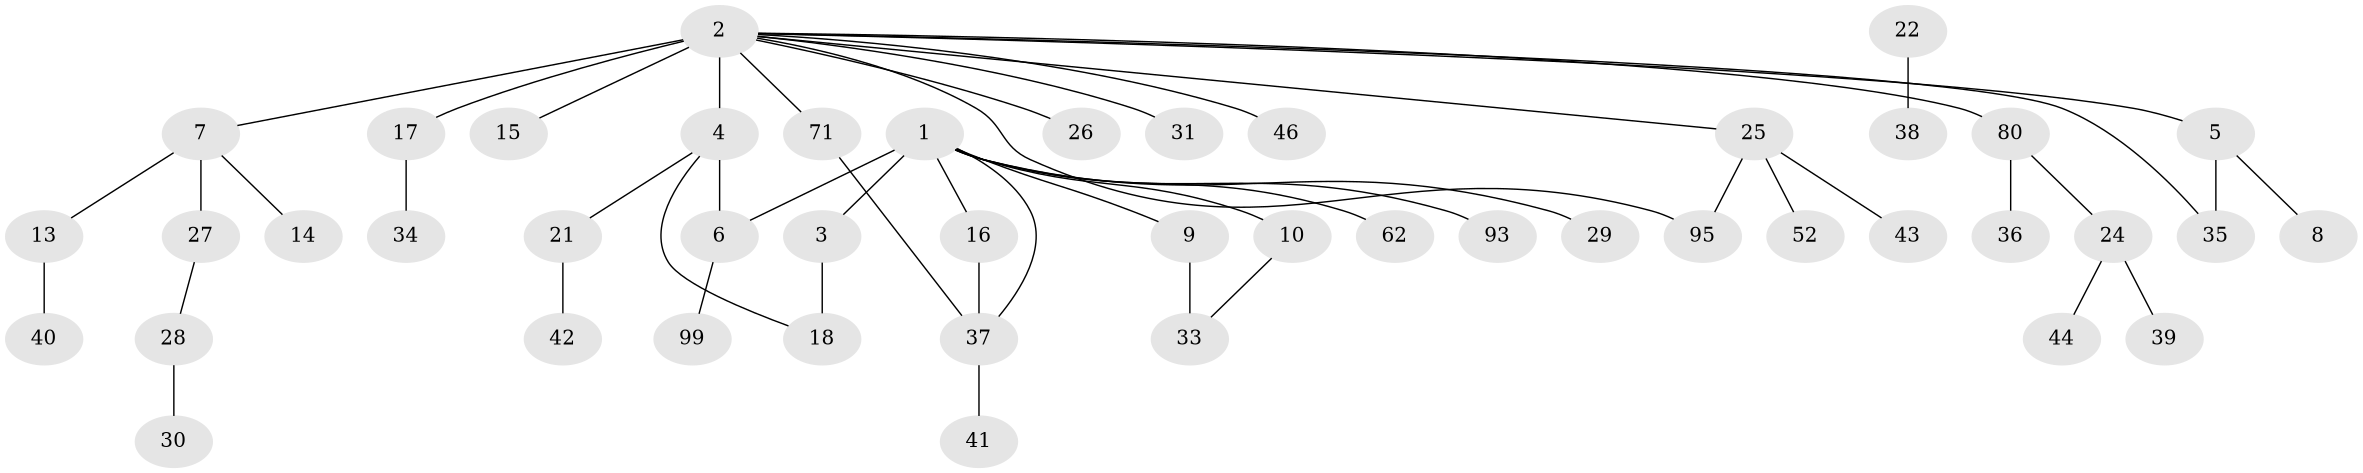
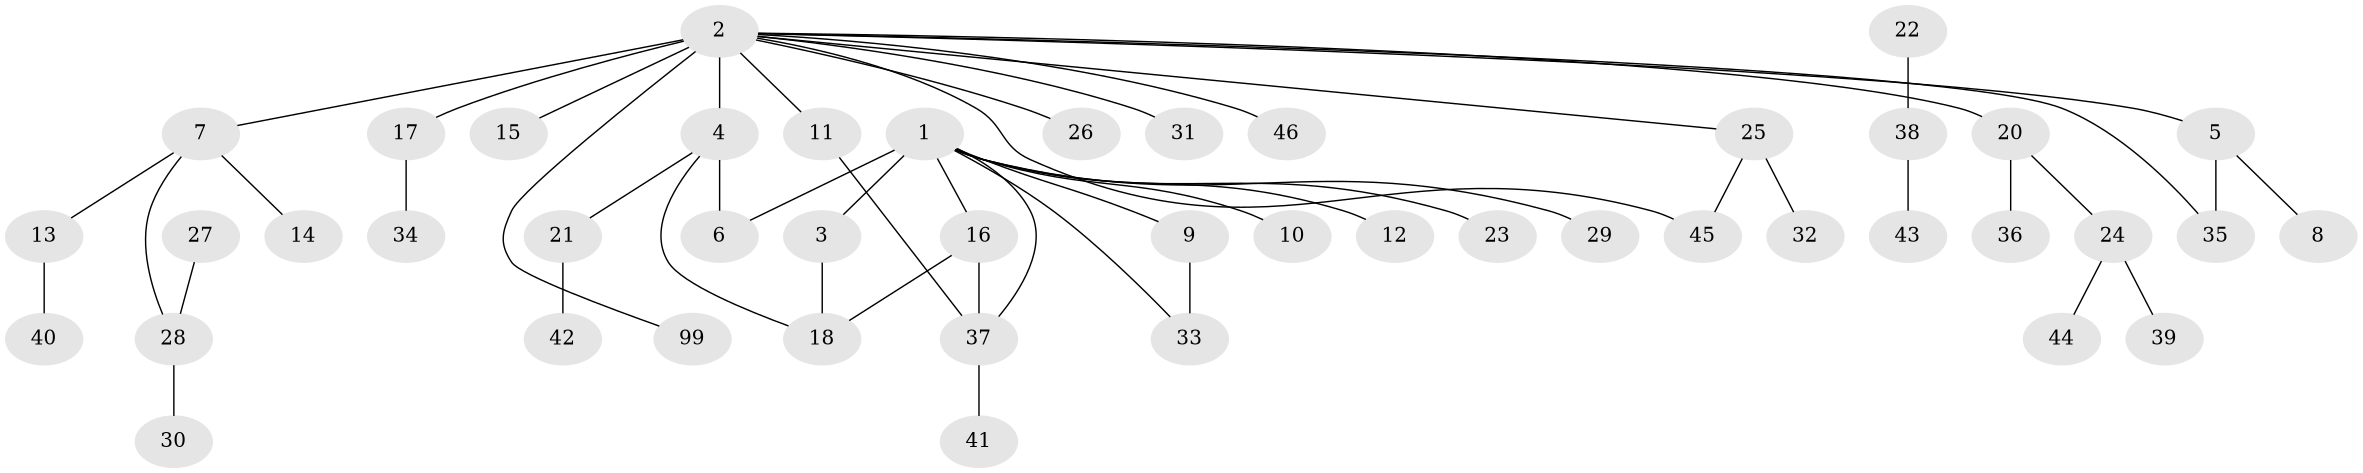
(822, 134) -> (822, 134)
(2011, 134) -> (2011, 134)
(201, 185) -> (146, 232)
(1831, 185) -> (1908, 185)
(1395, 237) -> (1395, 237)
(1498, 237) -> (1498, 237)
(1703, 237) -> (1703, 237)
(1805, 237) -> (1805, 237)
(708, 282) -> (520, 200)
none -> (900, 288)
(1241, 288) -> (1070, 224)
